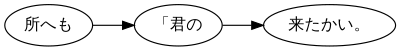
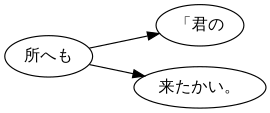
(237, 25) -> (111, 69)
